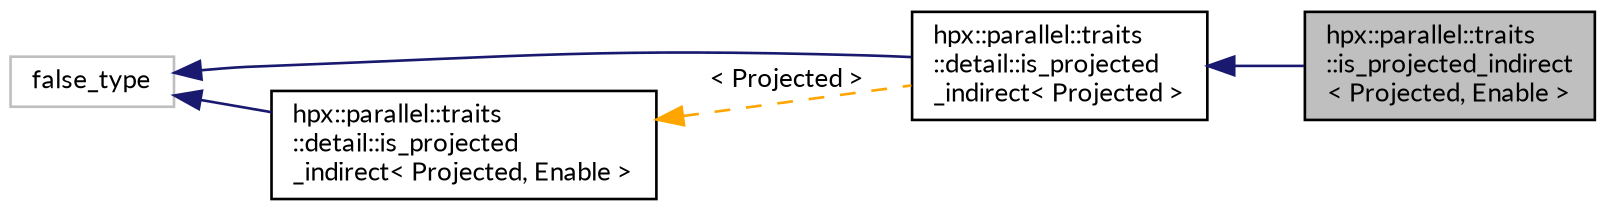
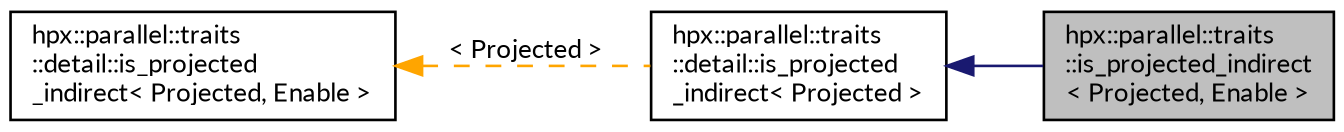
(92, 82) -> none
